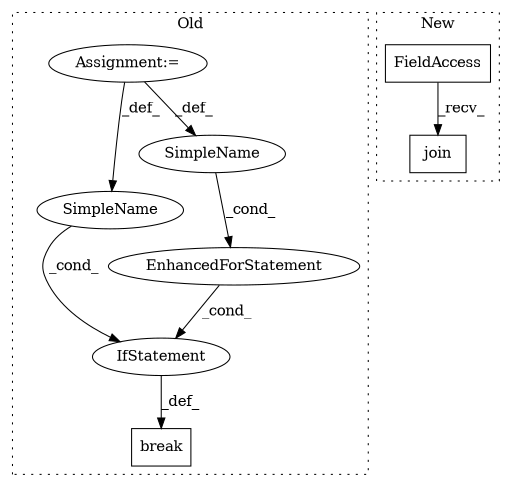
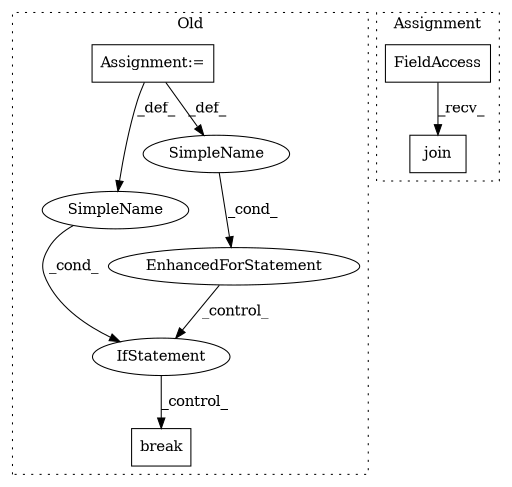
(438, 24) -> (438, 24)
(128, 63) -> (153, 63)
(227, 312) -> (235, 312)
(180, 402) -> (195, 402)
